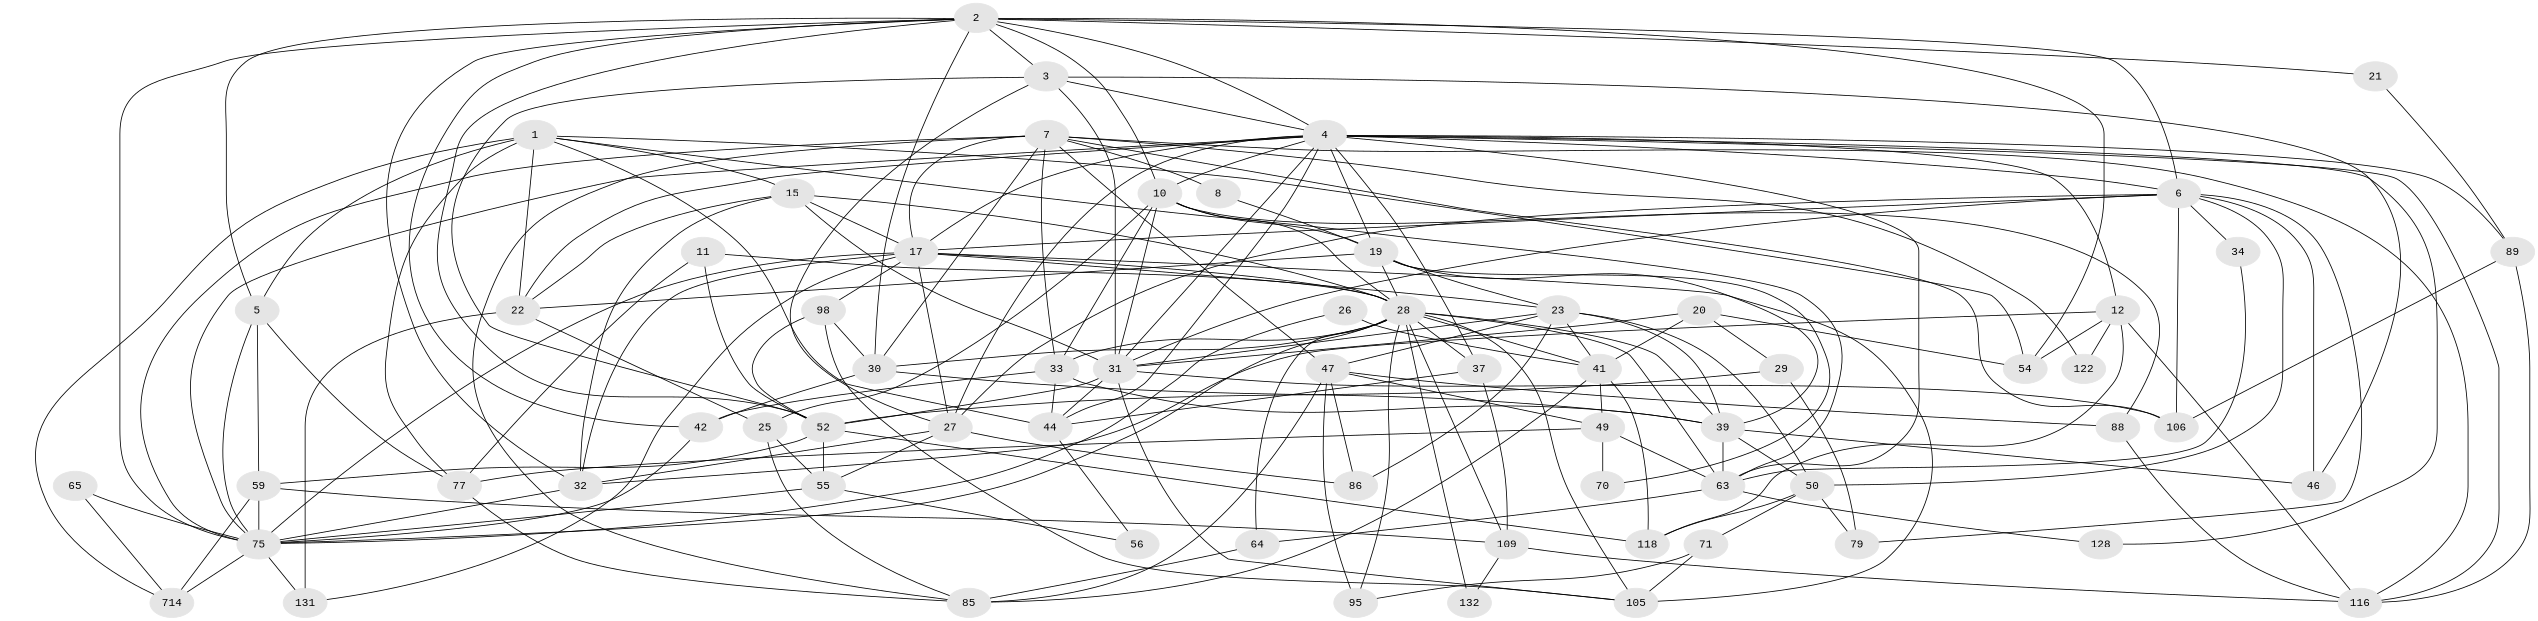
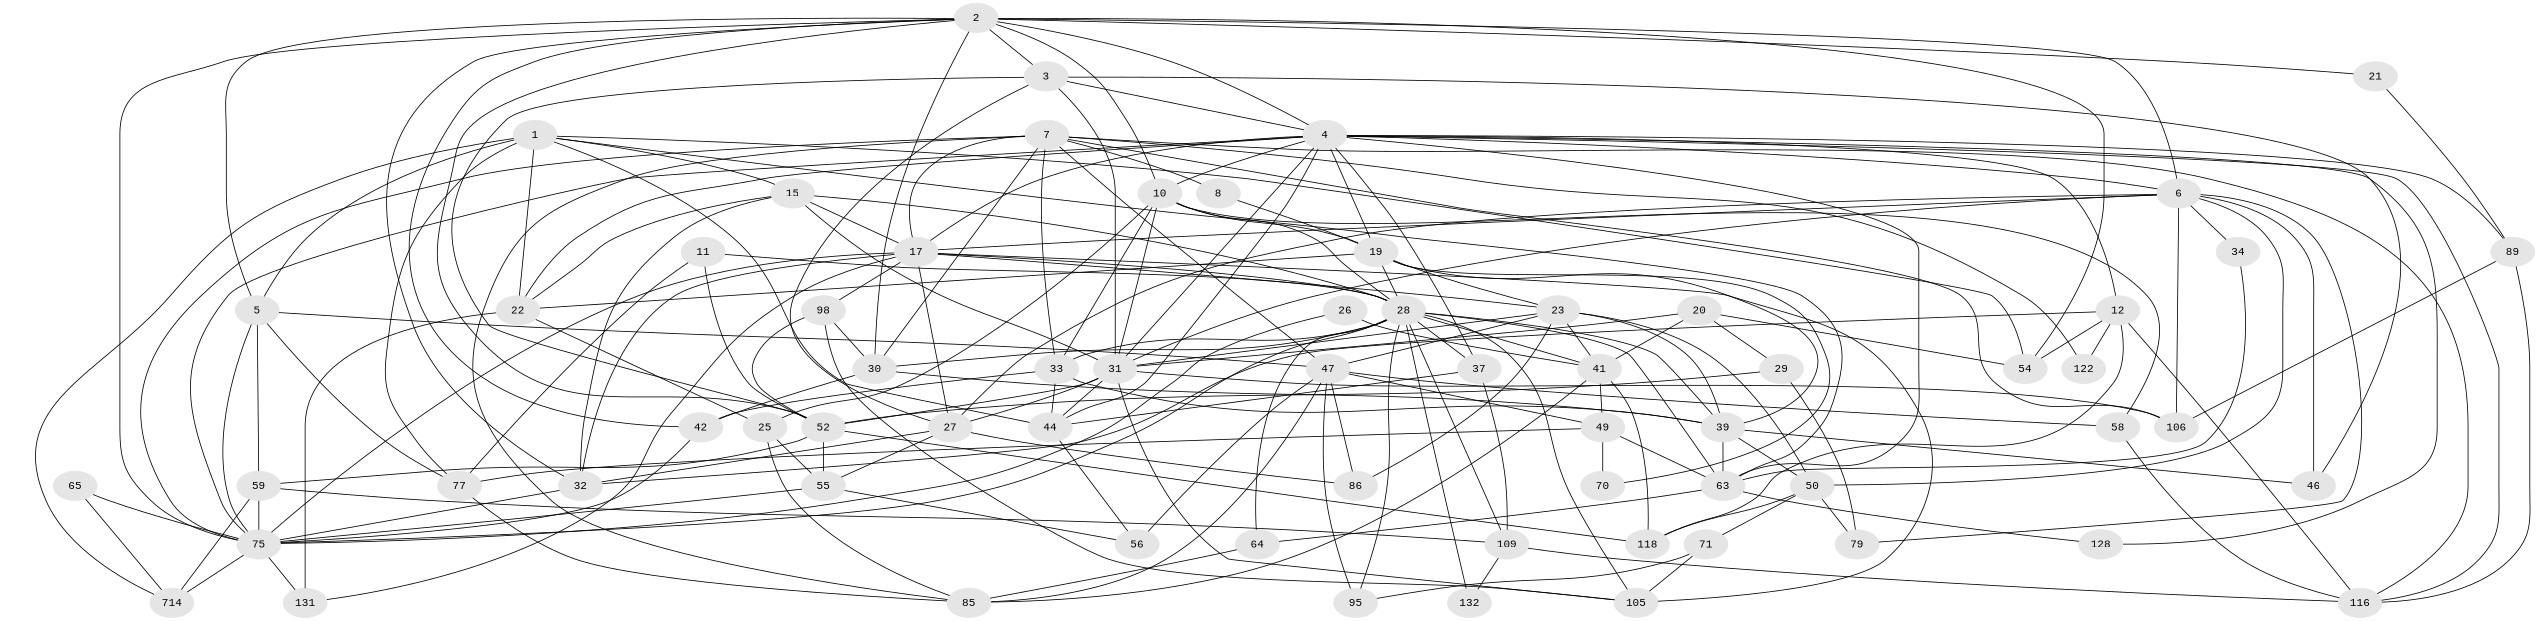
(1085, 215) -> (1048, 397)
none -> (818, 339)
(2118, 427) -> (2118, 427)
none -> (1227, 451)
